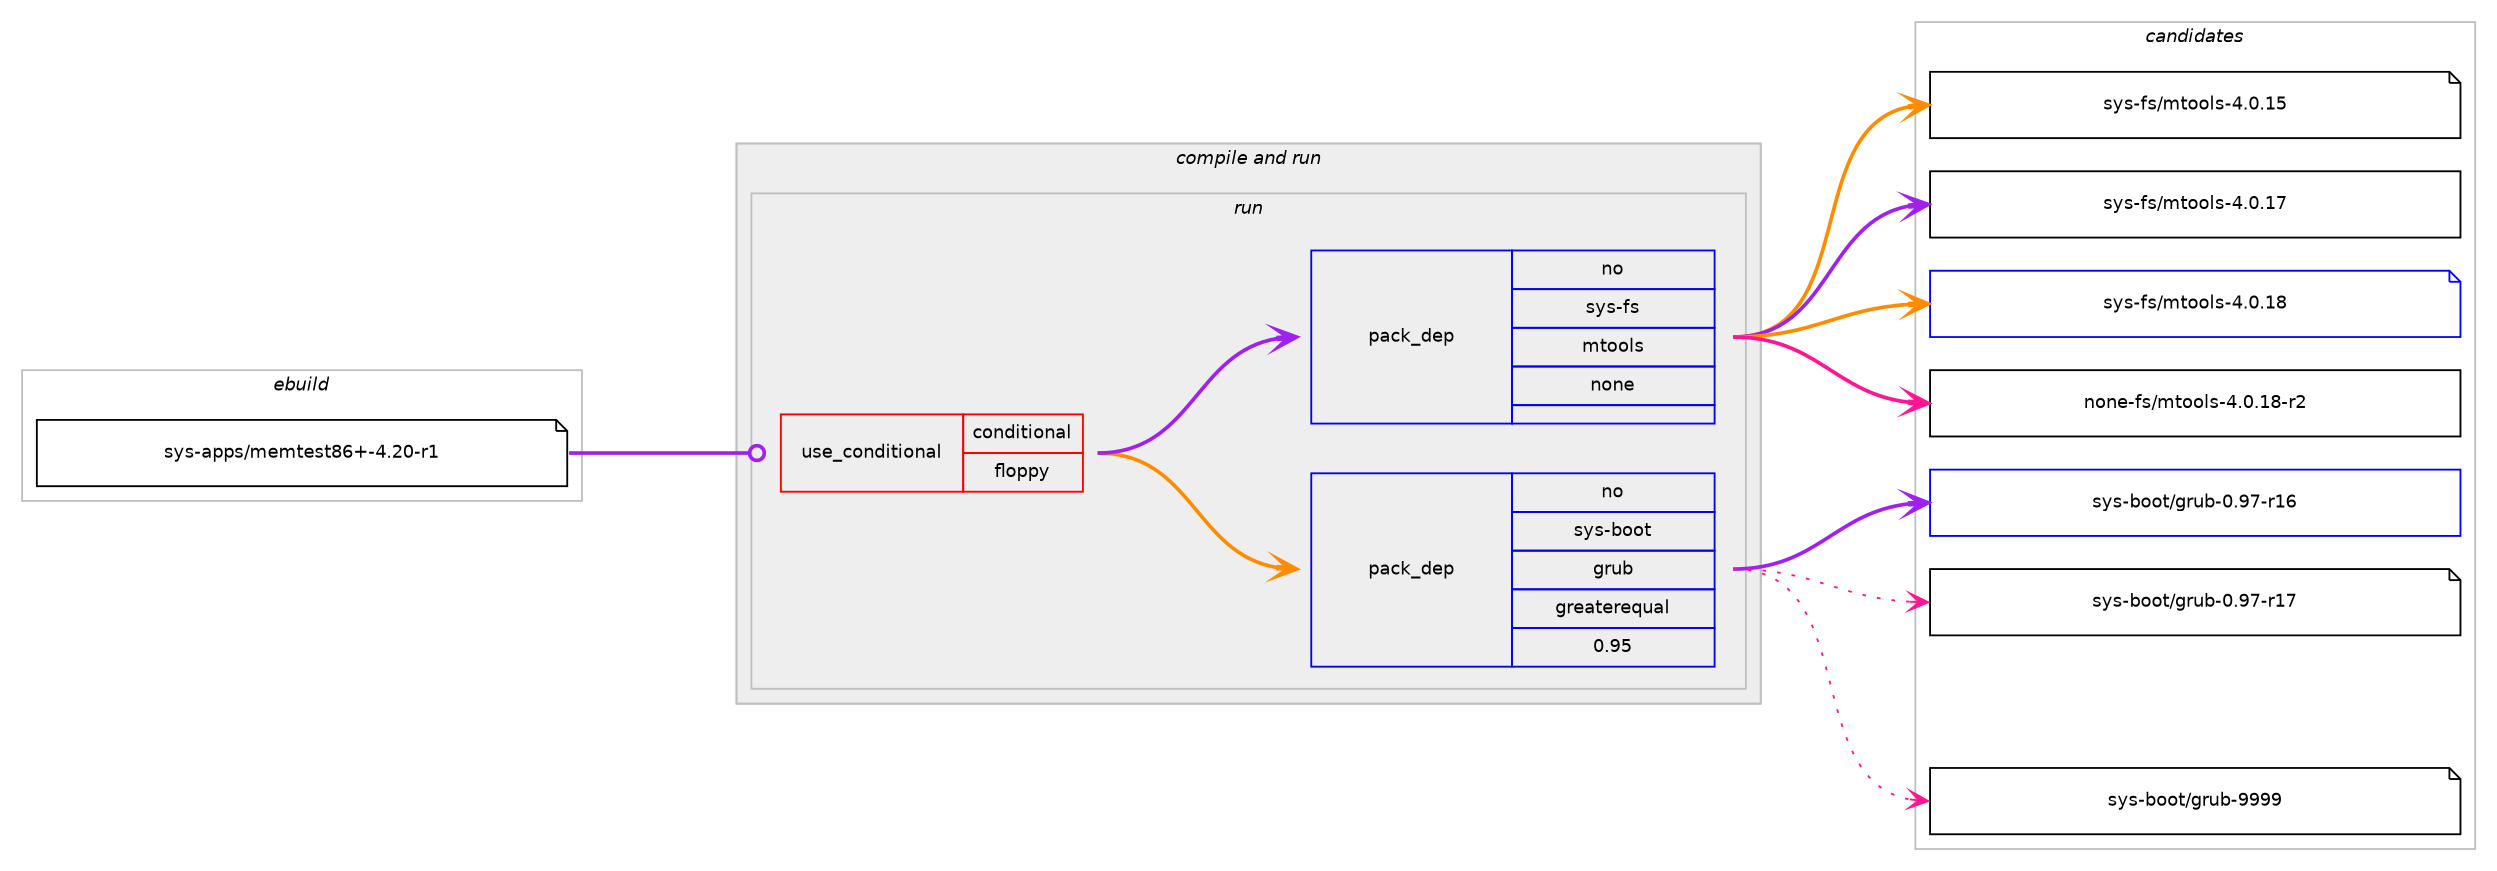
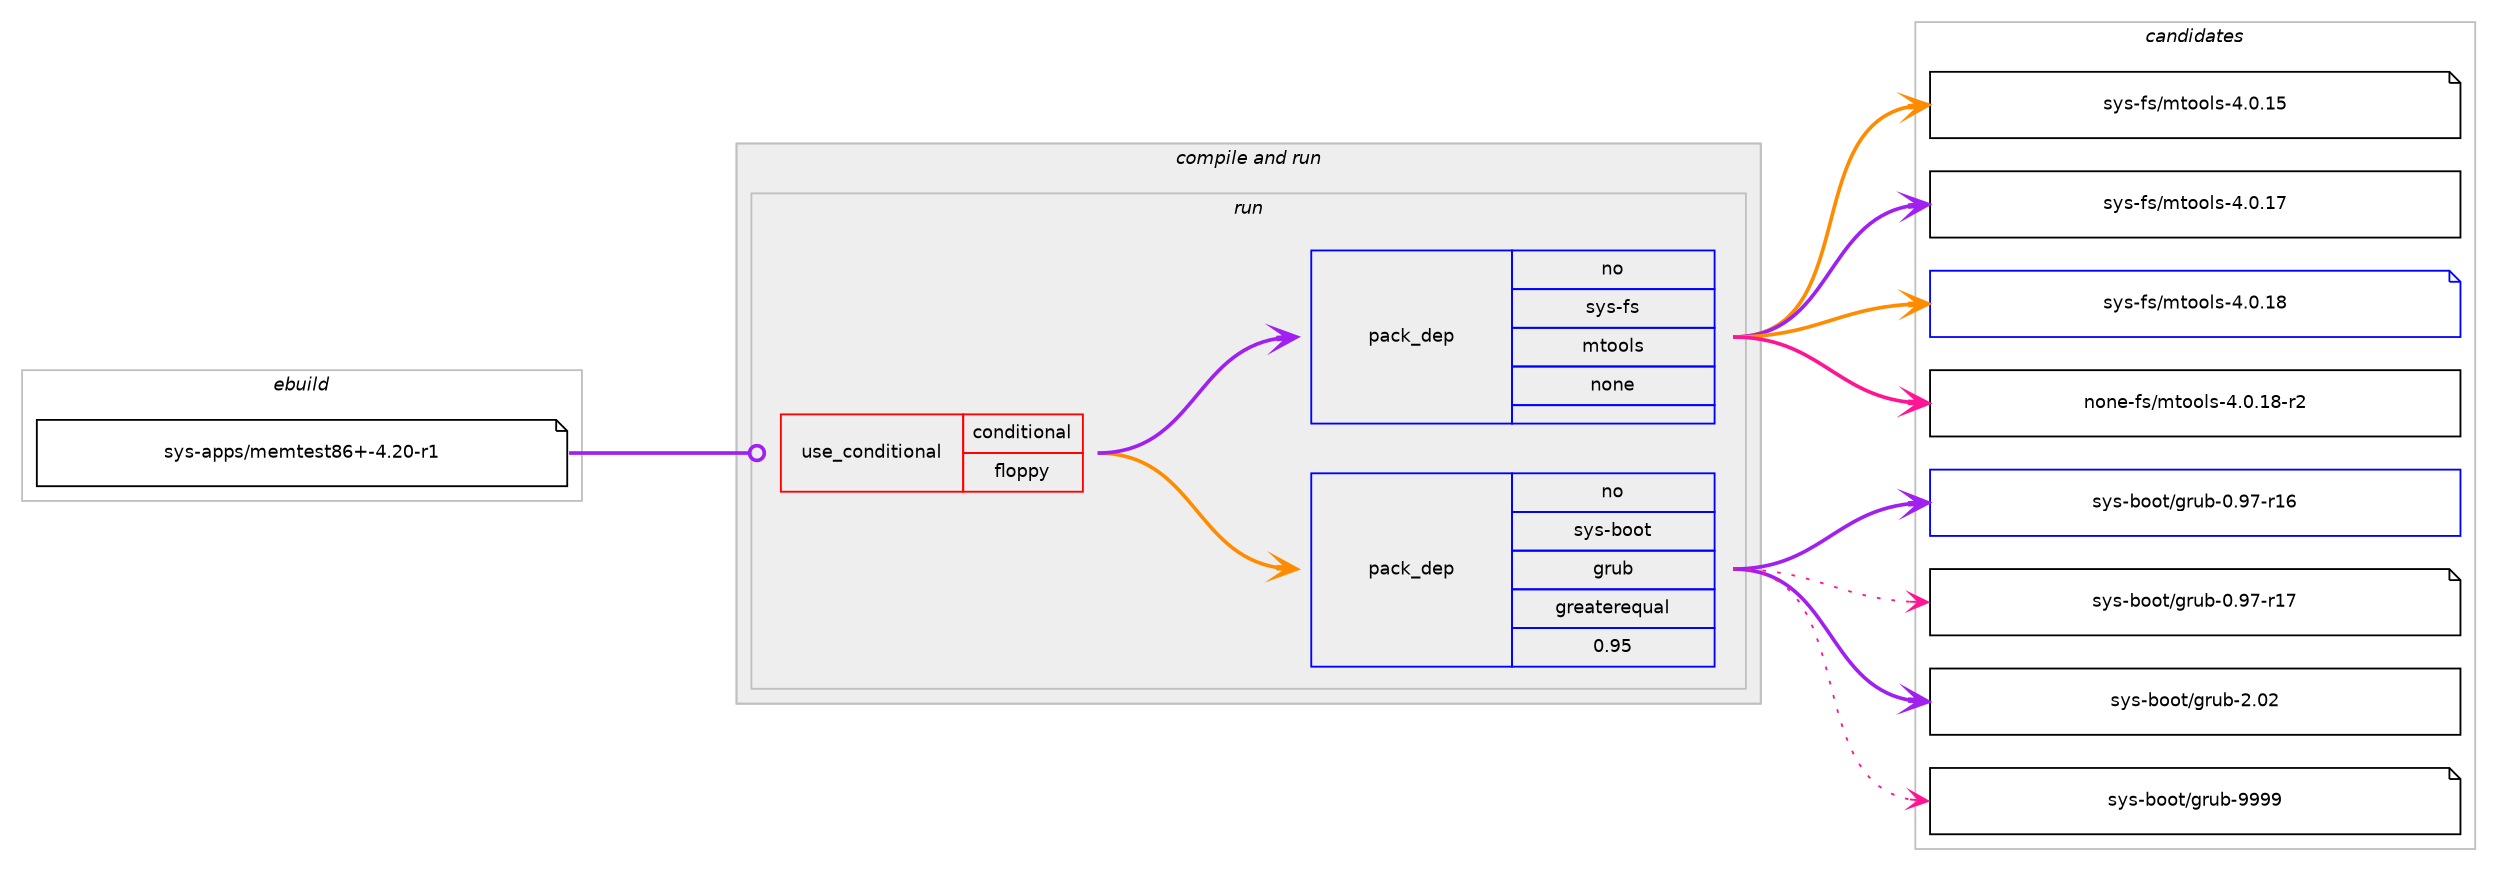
none -> (2195, 702)
